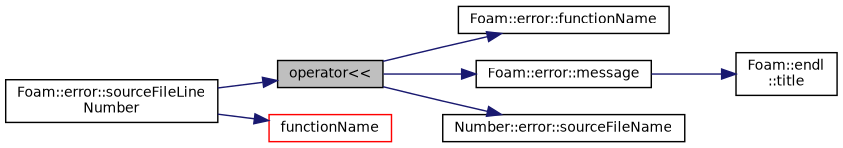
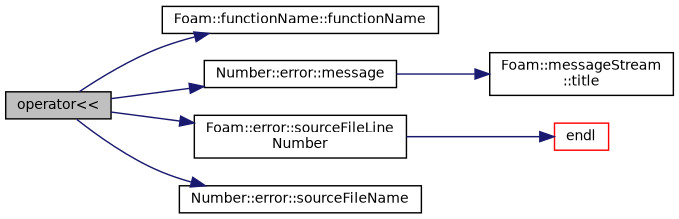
(564, 20) -> (300, 20)
(564, 74) -> (300, 74)
(787, 74) -> (582, 74)
(240, 85) -> (146, 117)
(330, 128) -> (582, 137)
